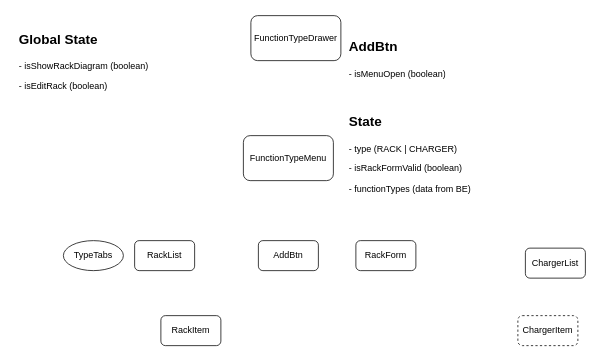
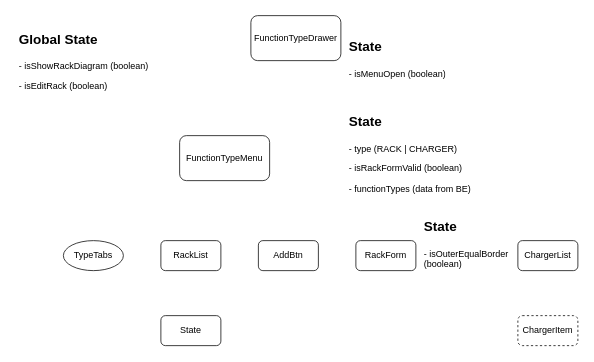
(400, 34) -> (400, 34)
(288, 158) -> (225, 158)
none -> (469, 240)
(165, 255) -> (191, 255)
(555, 263) -> (548, 255)
(191, 330) -> (191, 330)
